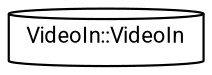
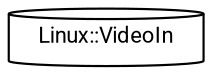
(106, 37) -> (106, 37)
